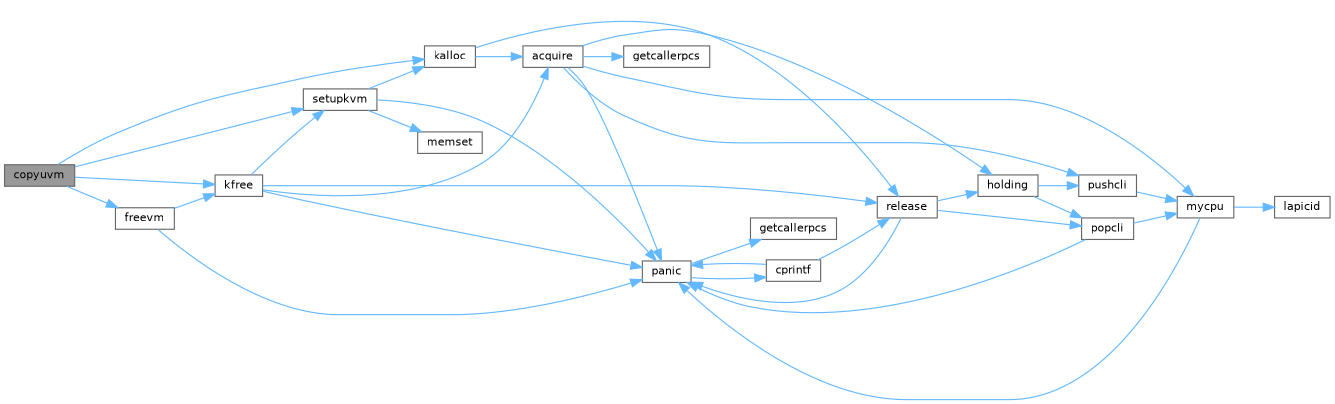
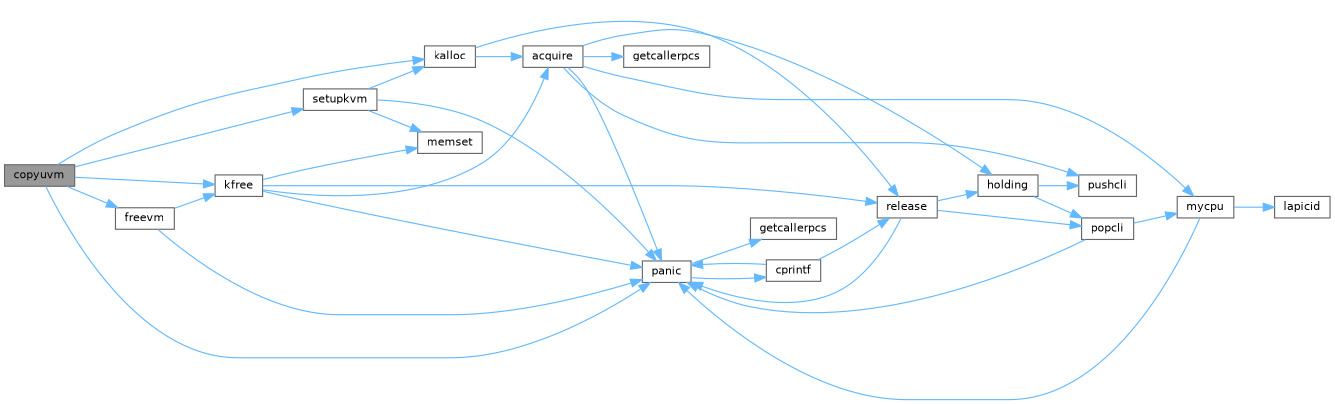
(282, 145) -> (334, 163)
(1151, 195) -> none
none -> (312, 358)
